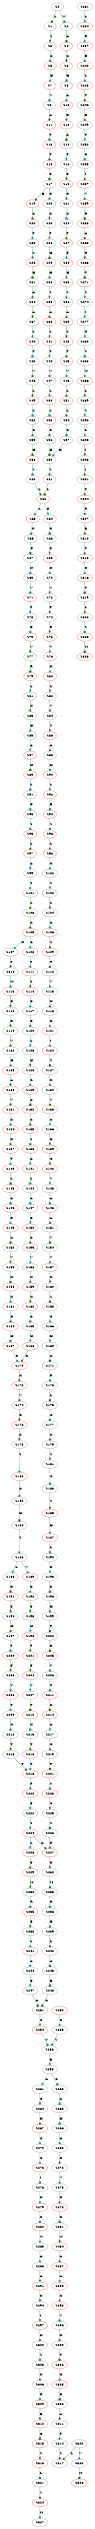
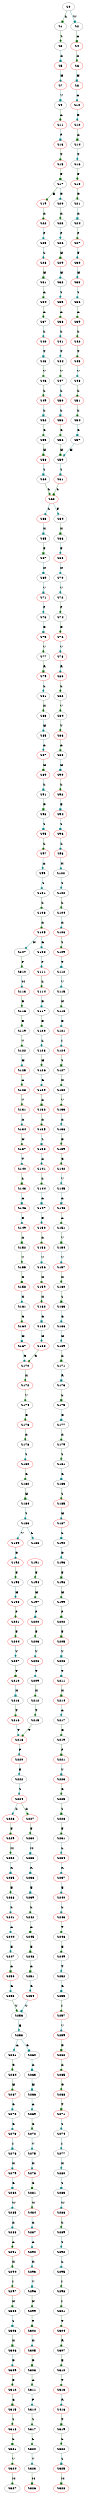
(85, 578) -> (61, 2410)
(50, 783) -> (60, 783)
(30, 803) -> (43, 803)
(11, 1586) -> none
(50, 1842) -> (61, 1828)
(35, 2000) -> (11, 1965)
(40, 2374) -> (12, 2340)
(70, 2453) -> (32, 2438)
